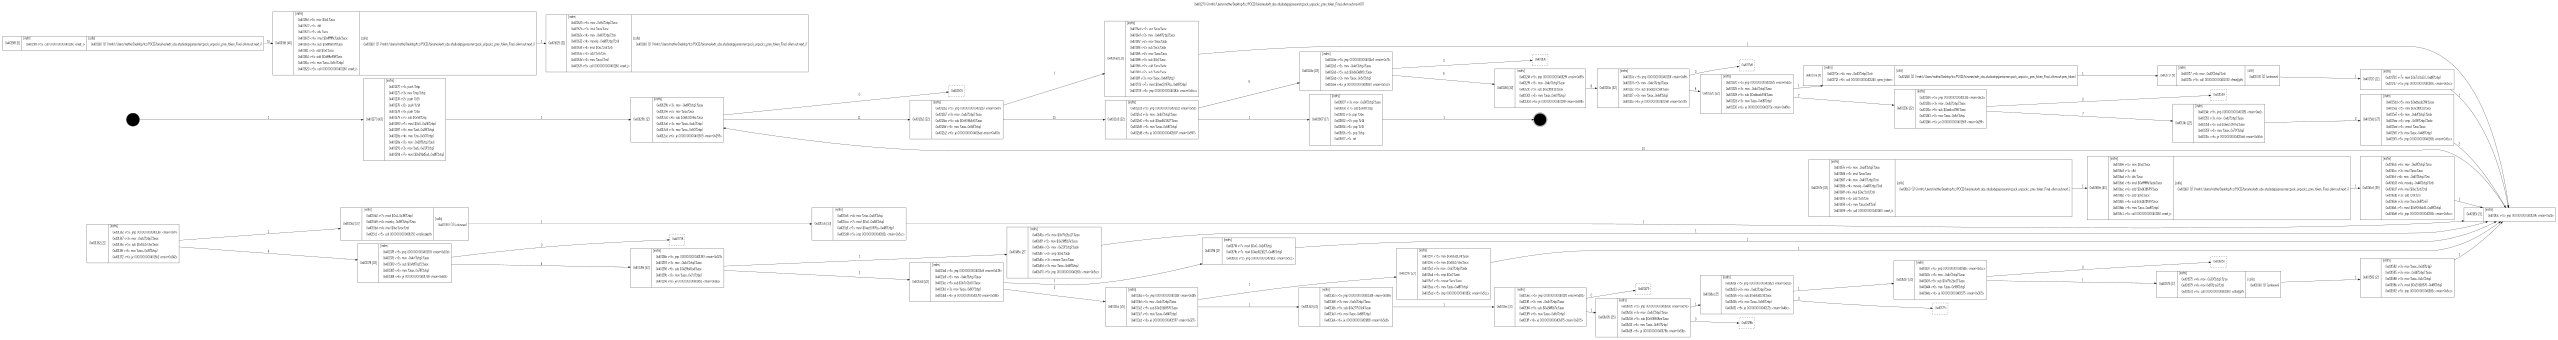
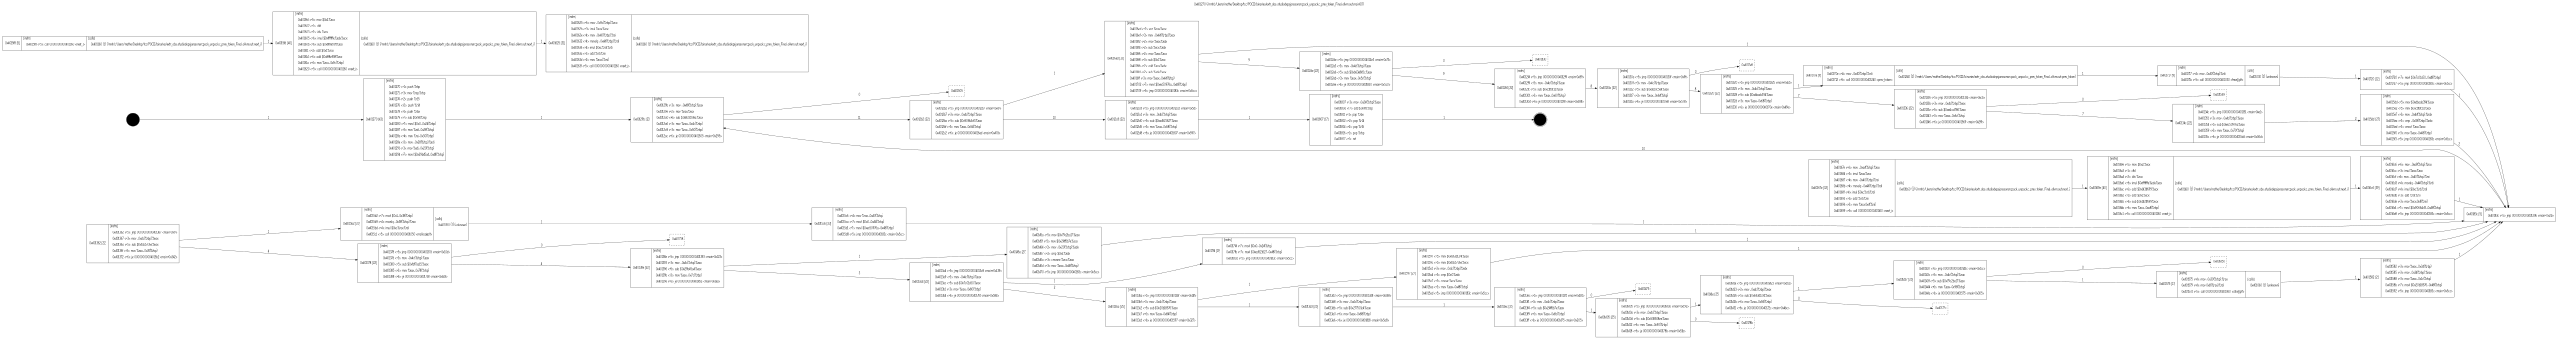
(268, 42) -> (268, 42)
(1248, 96) -> (1248, 65)
